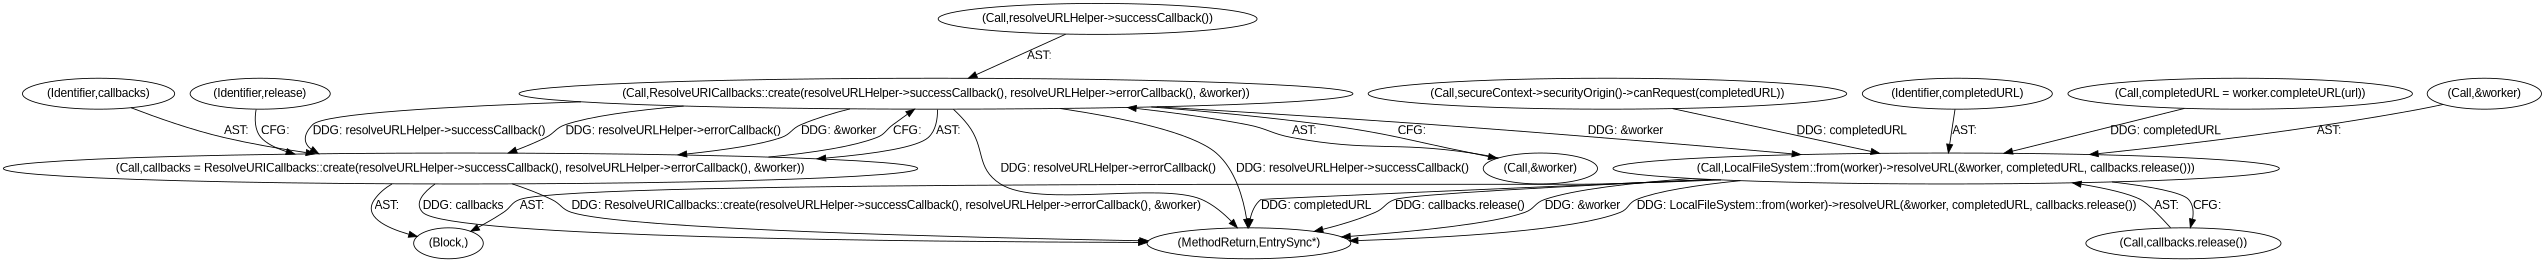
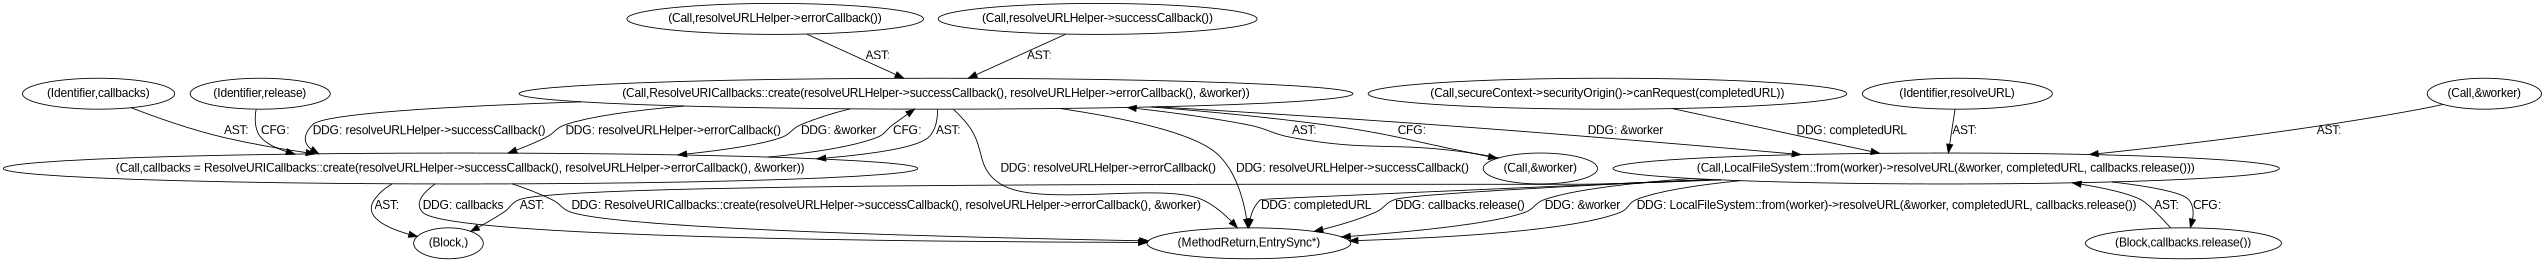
none -> (775, 19)
(1957, 94) -> (1957, 94)
(2240, 94) -> none
(2183, 243) -> (2183, 243)
